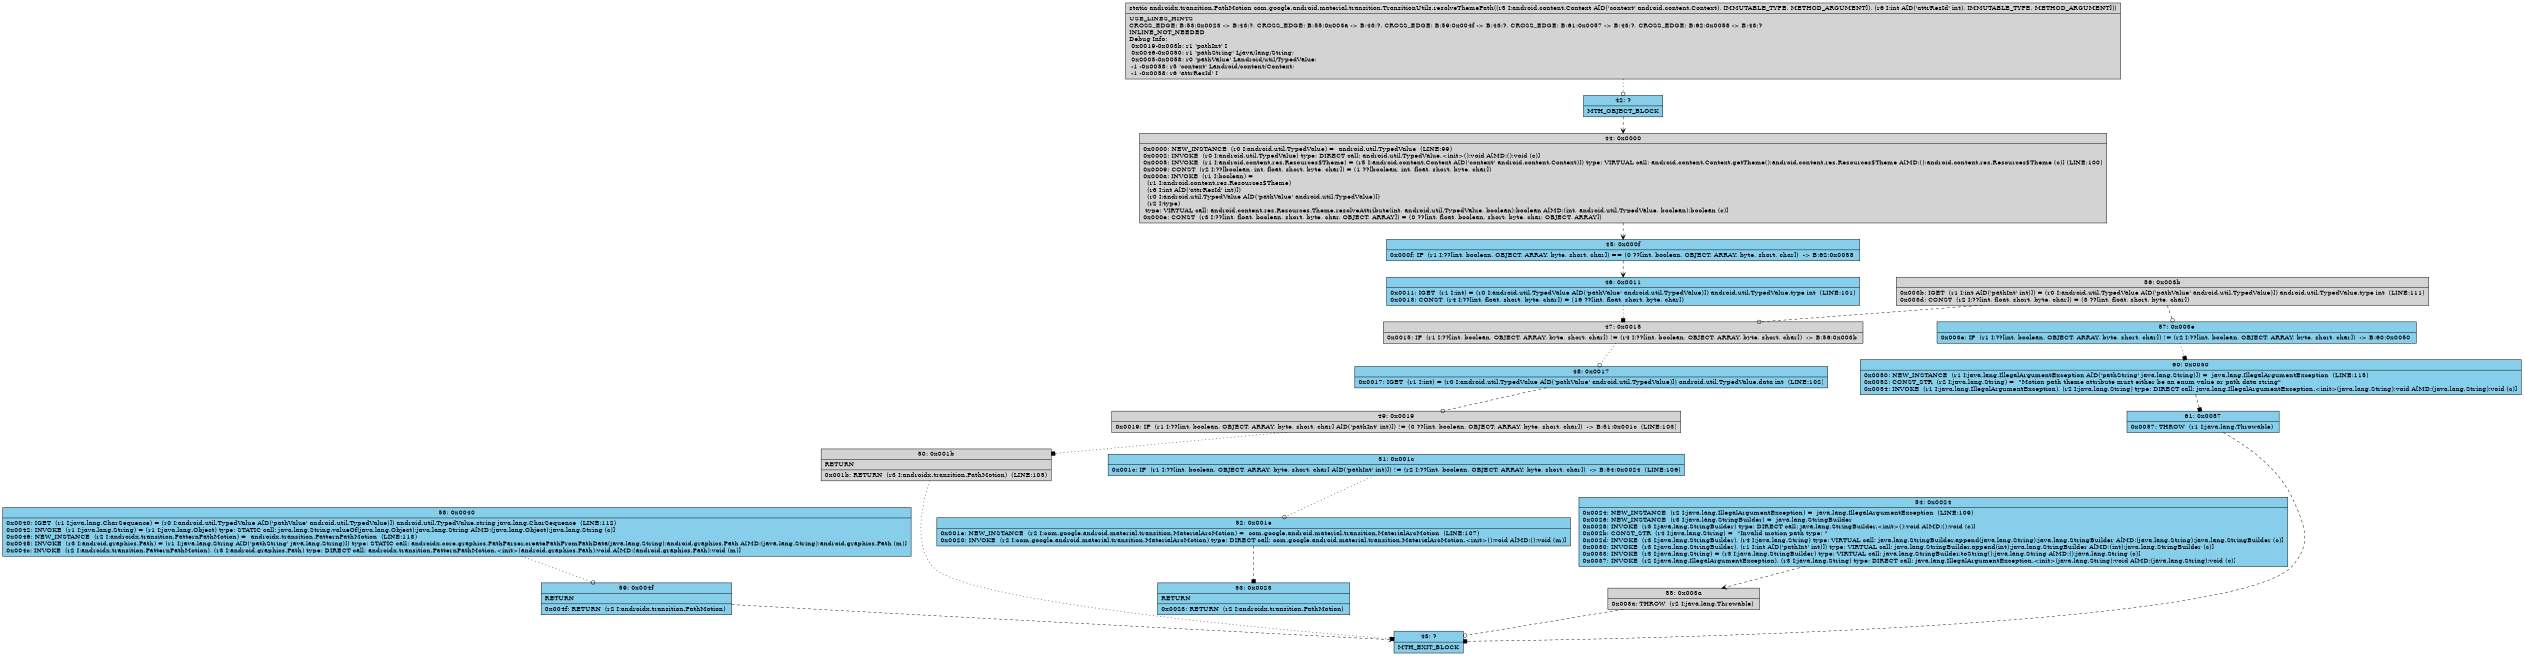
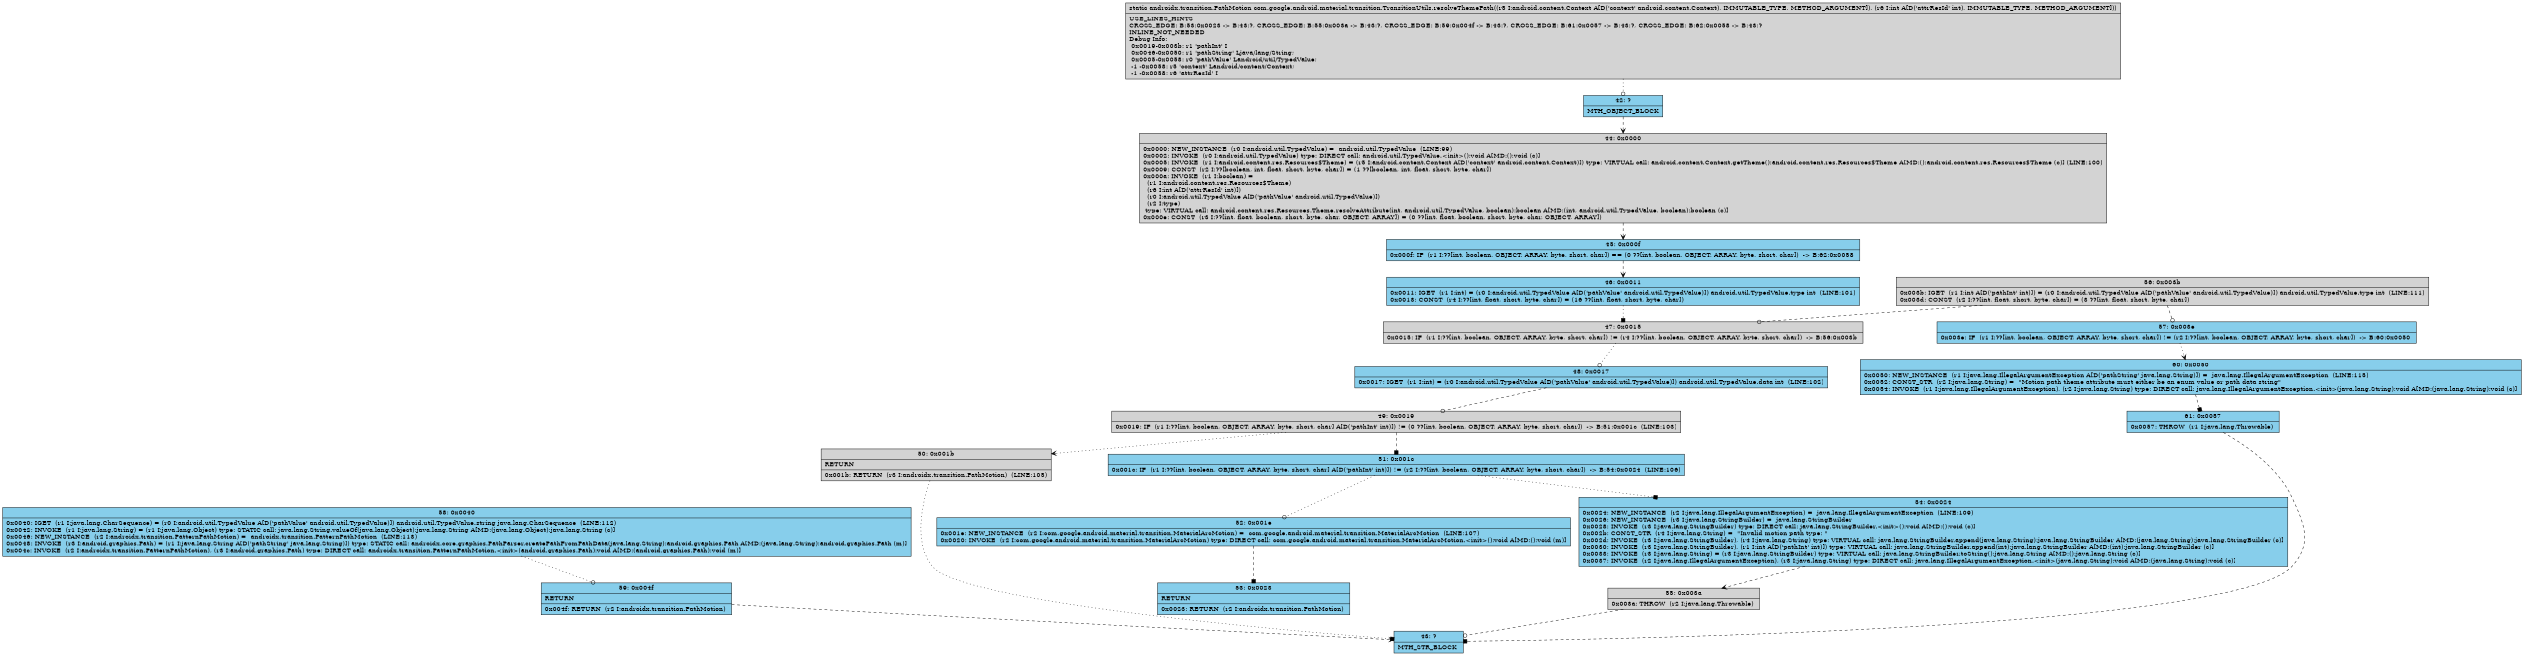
(2182, 349) -> (2182, 349)
none -> (1396, 441)
(1171, 443) -> (1171, 443)
none -> (1565, 486)
(1429, 647) -> (1427, 647)
